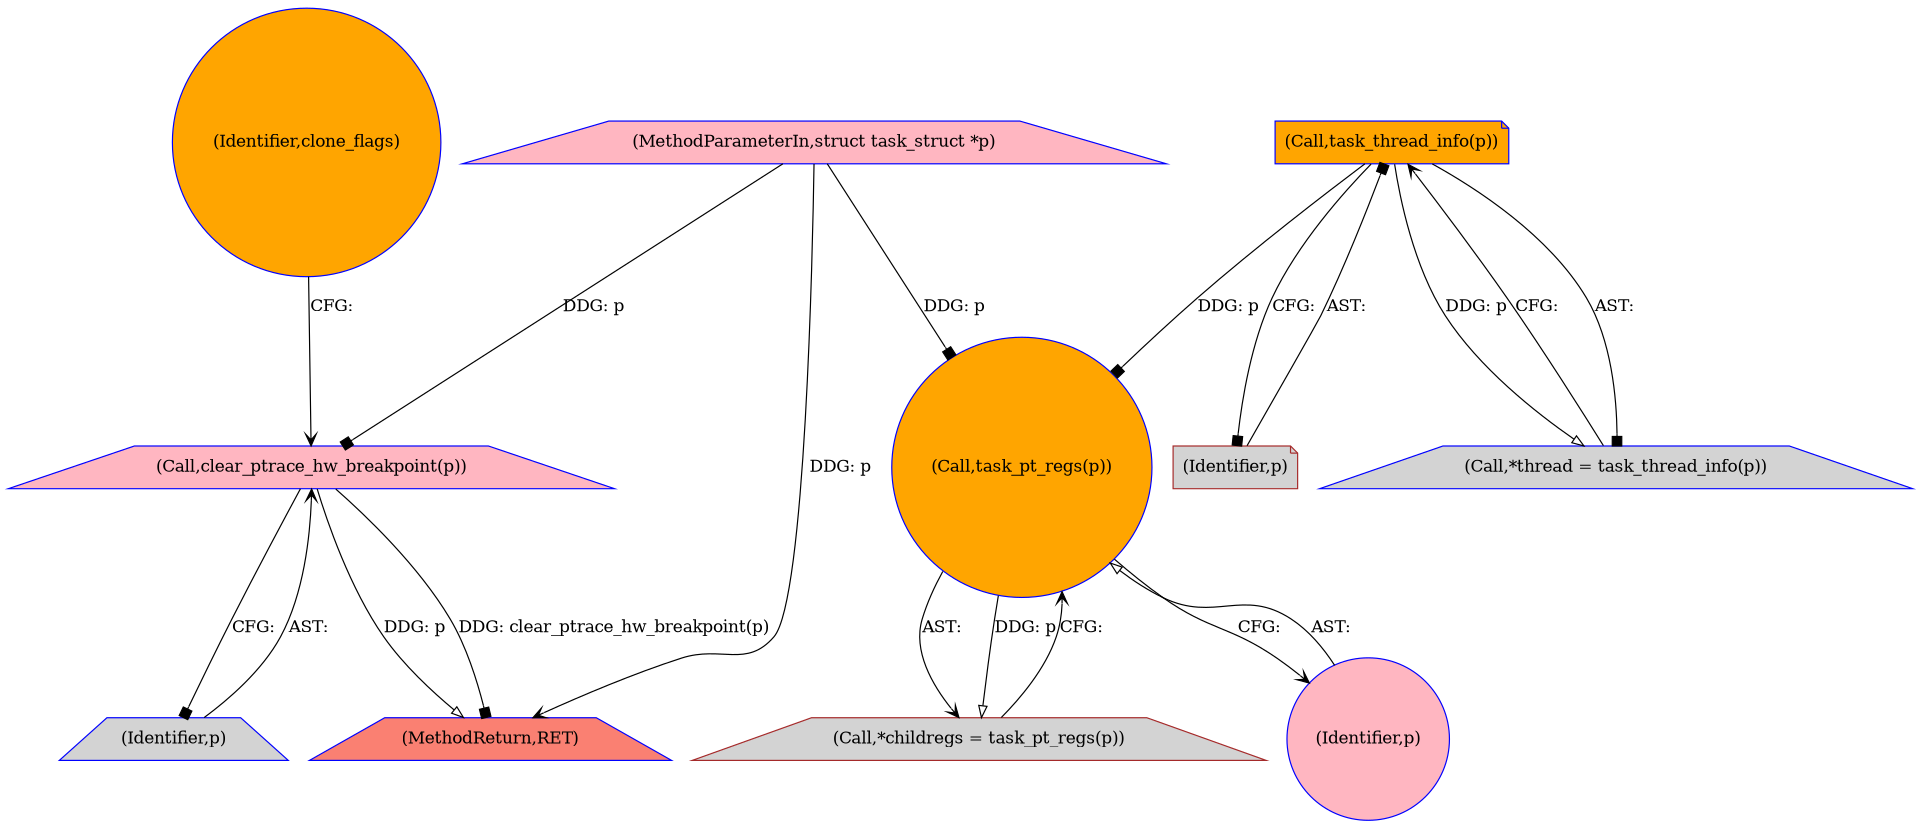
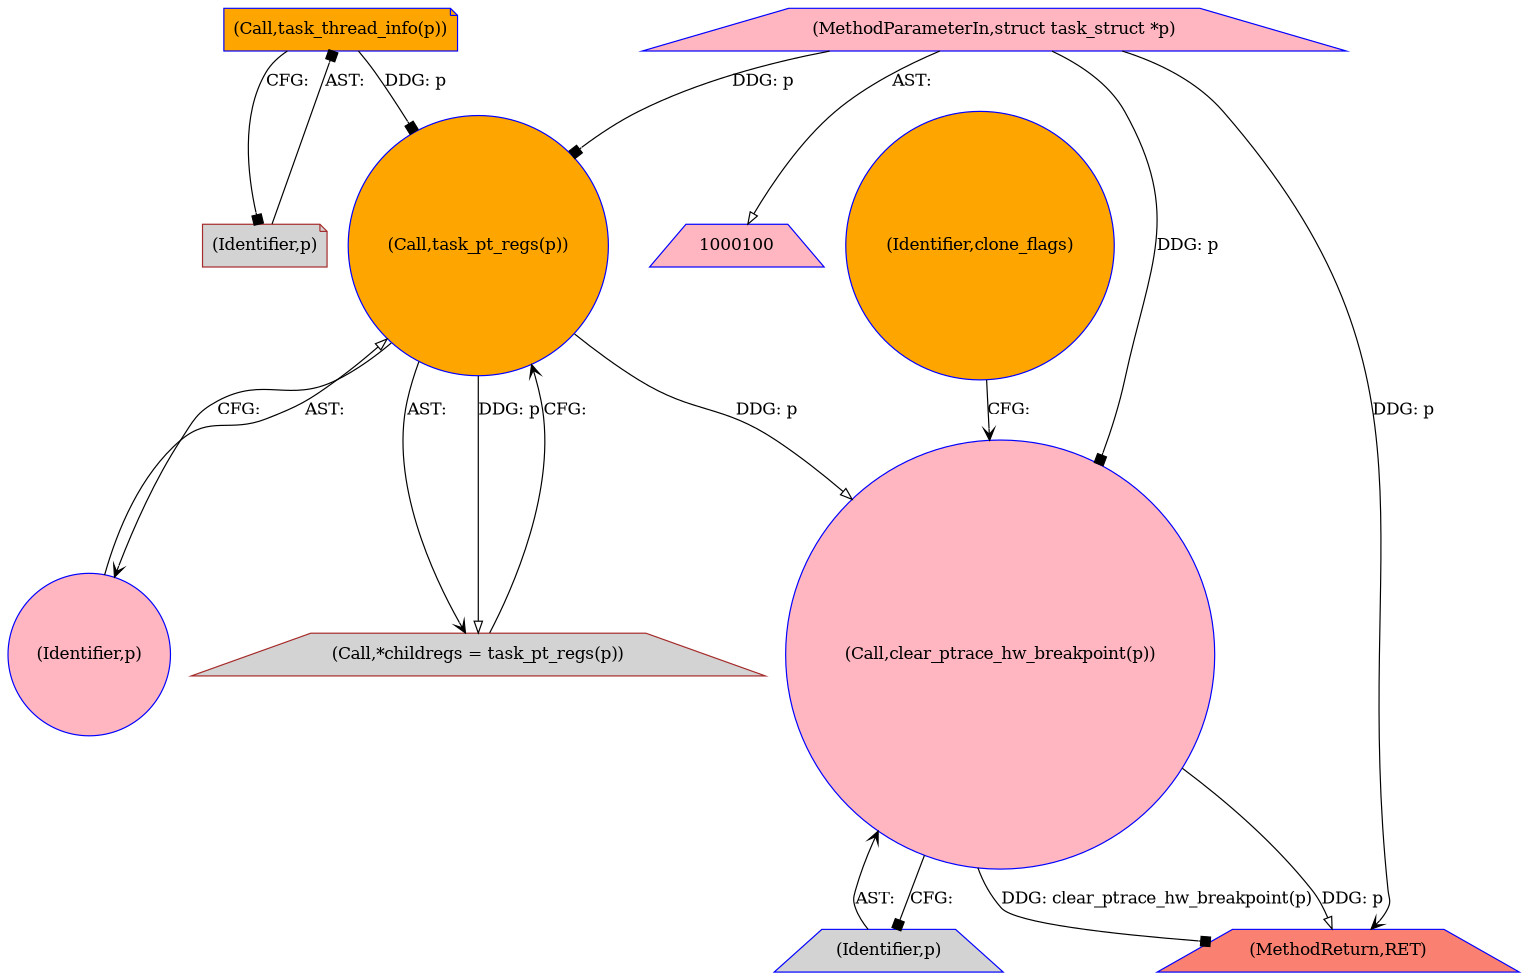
none -> (737, 246)
none -> (710, 410)
(311, 467) -> (1000, 655)
(1616, 467) -> none
